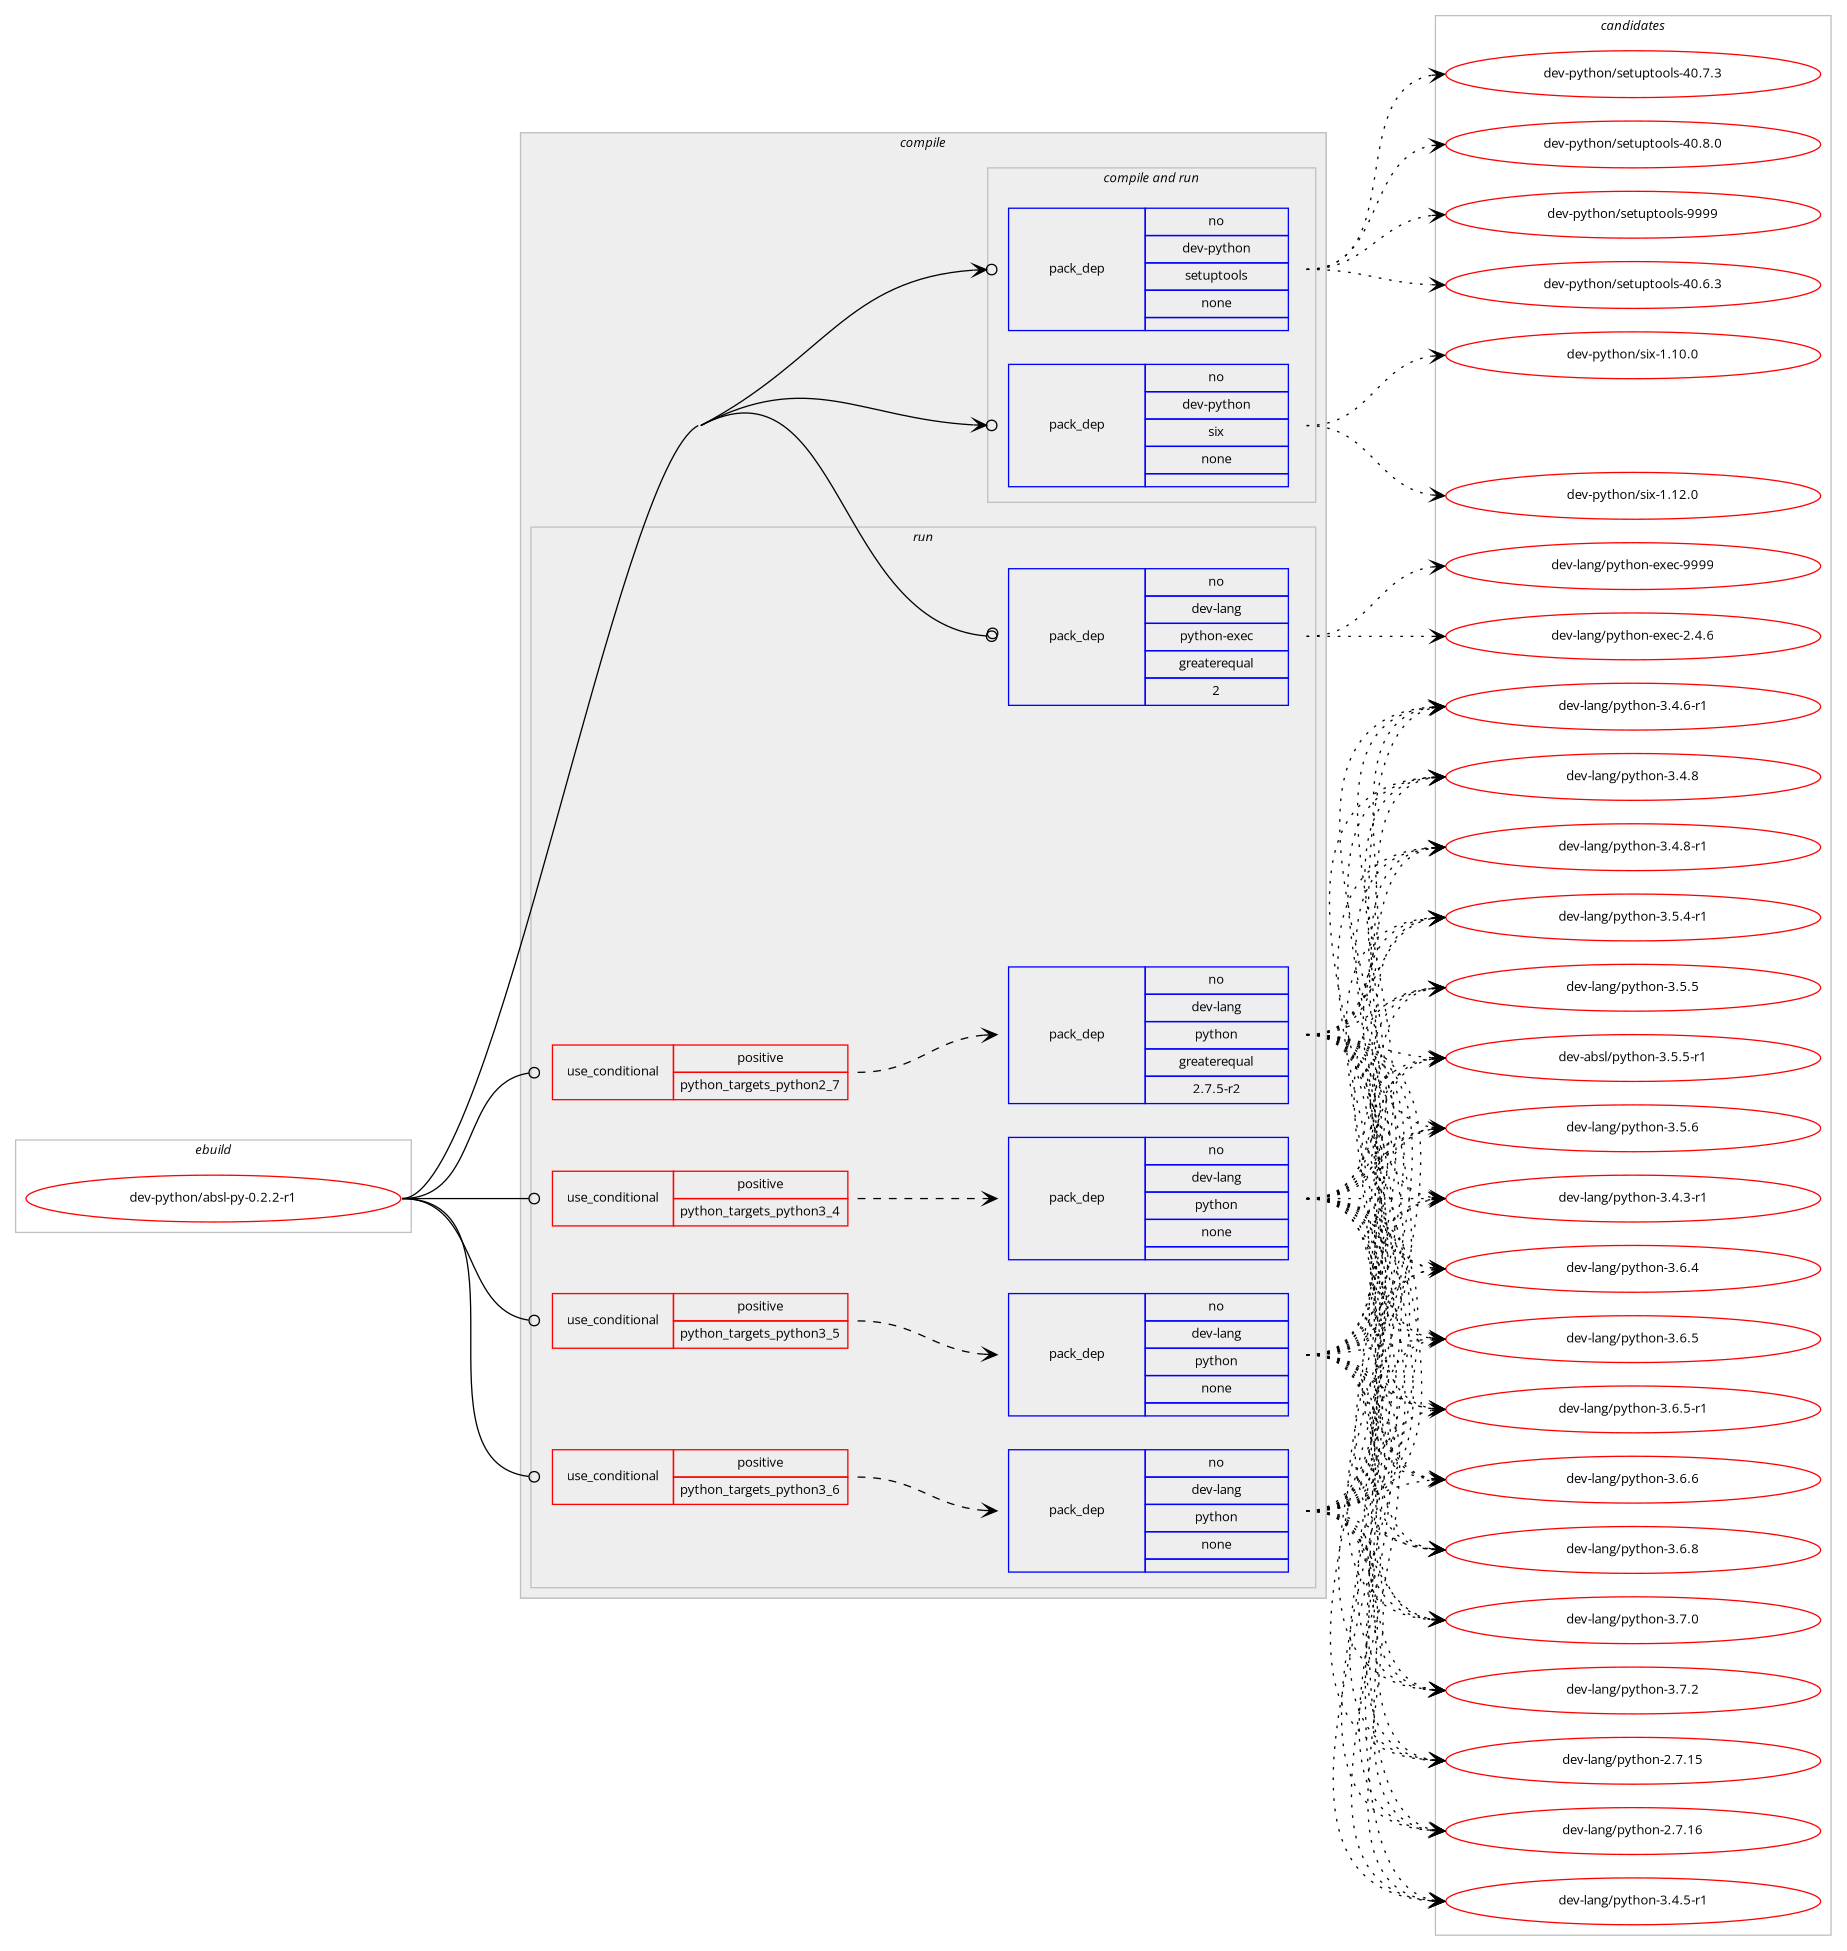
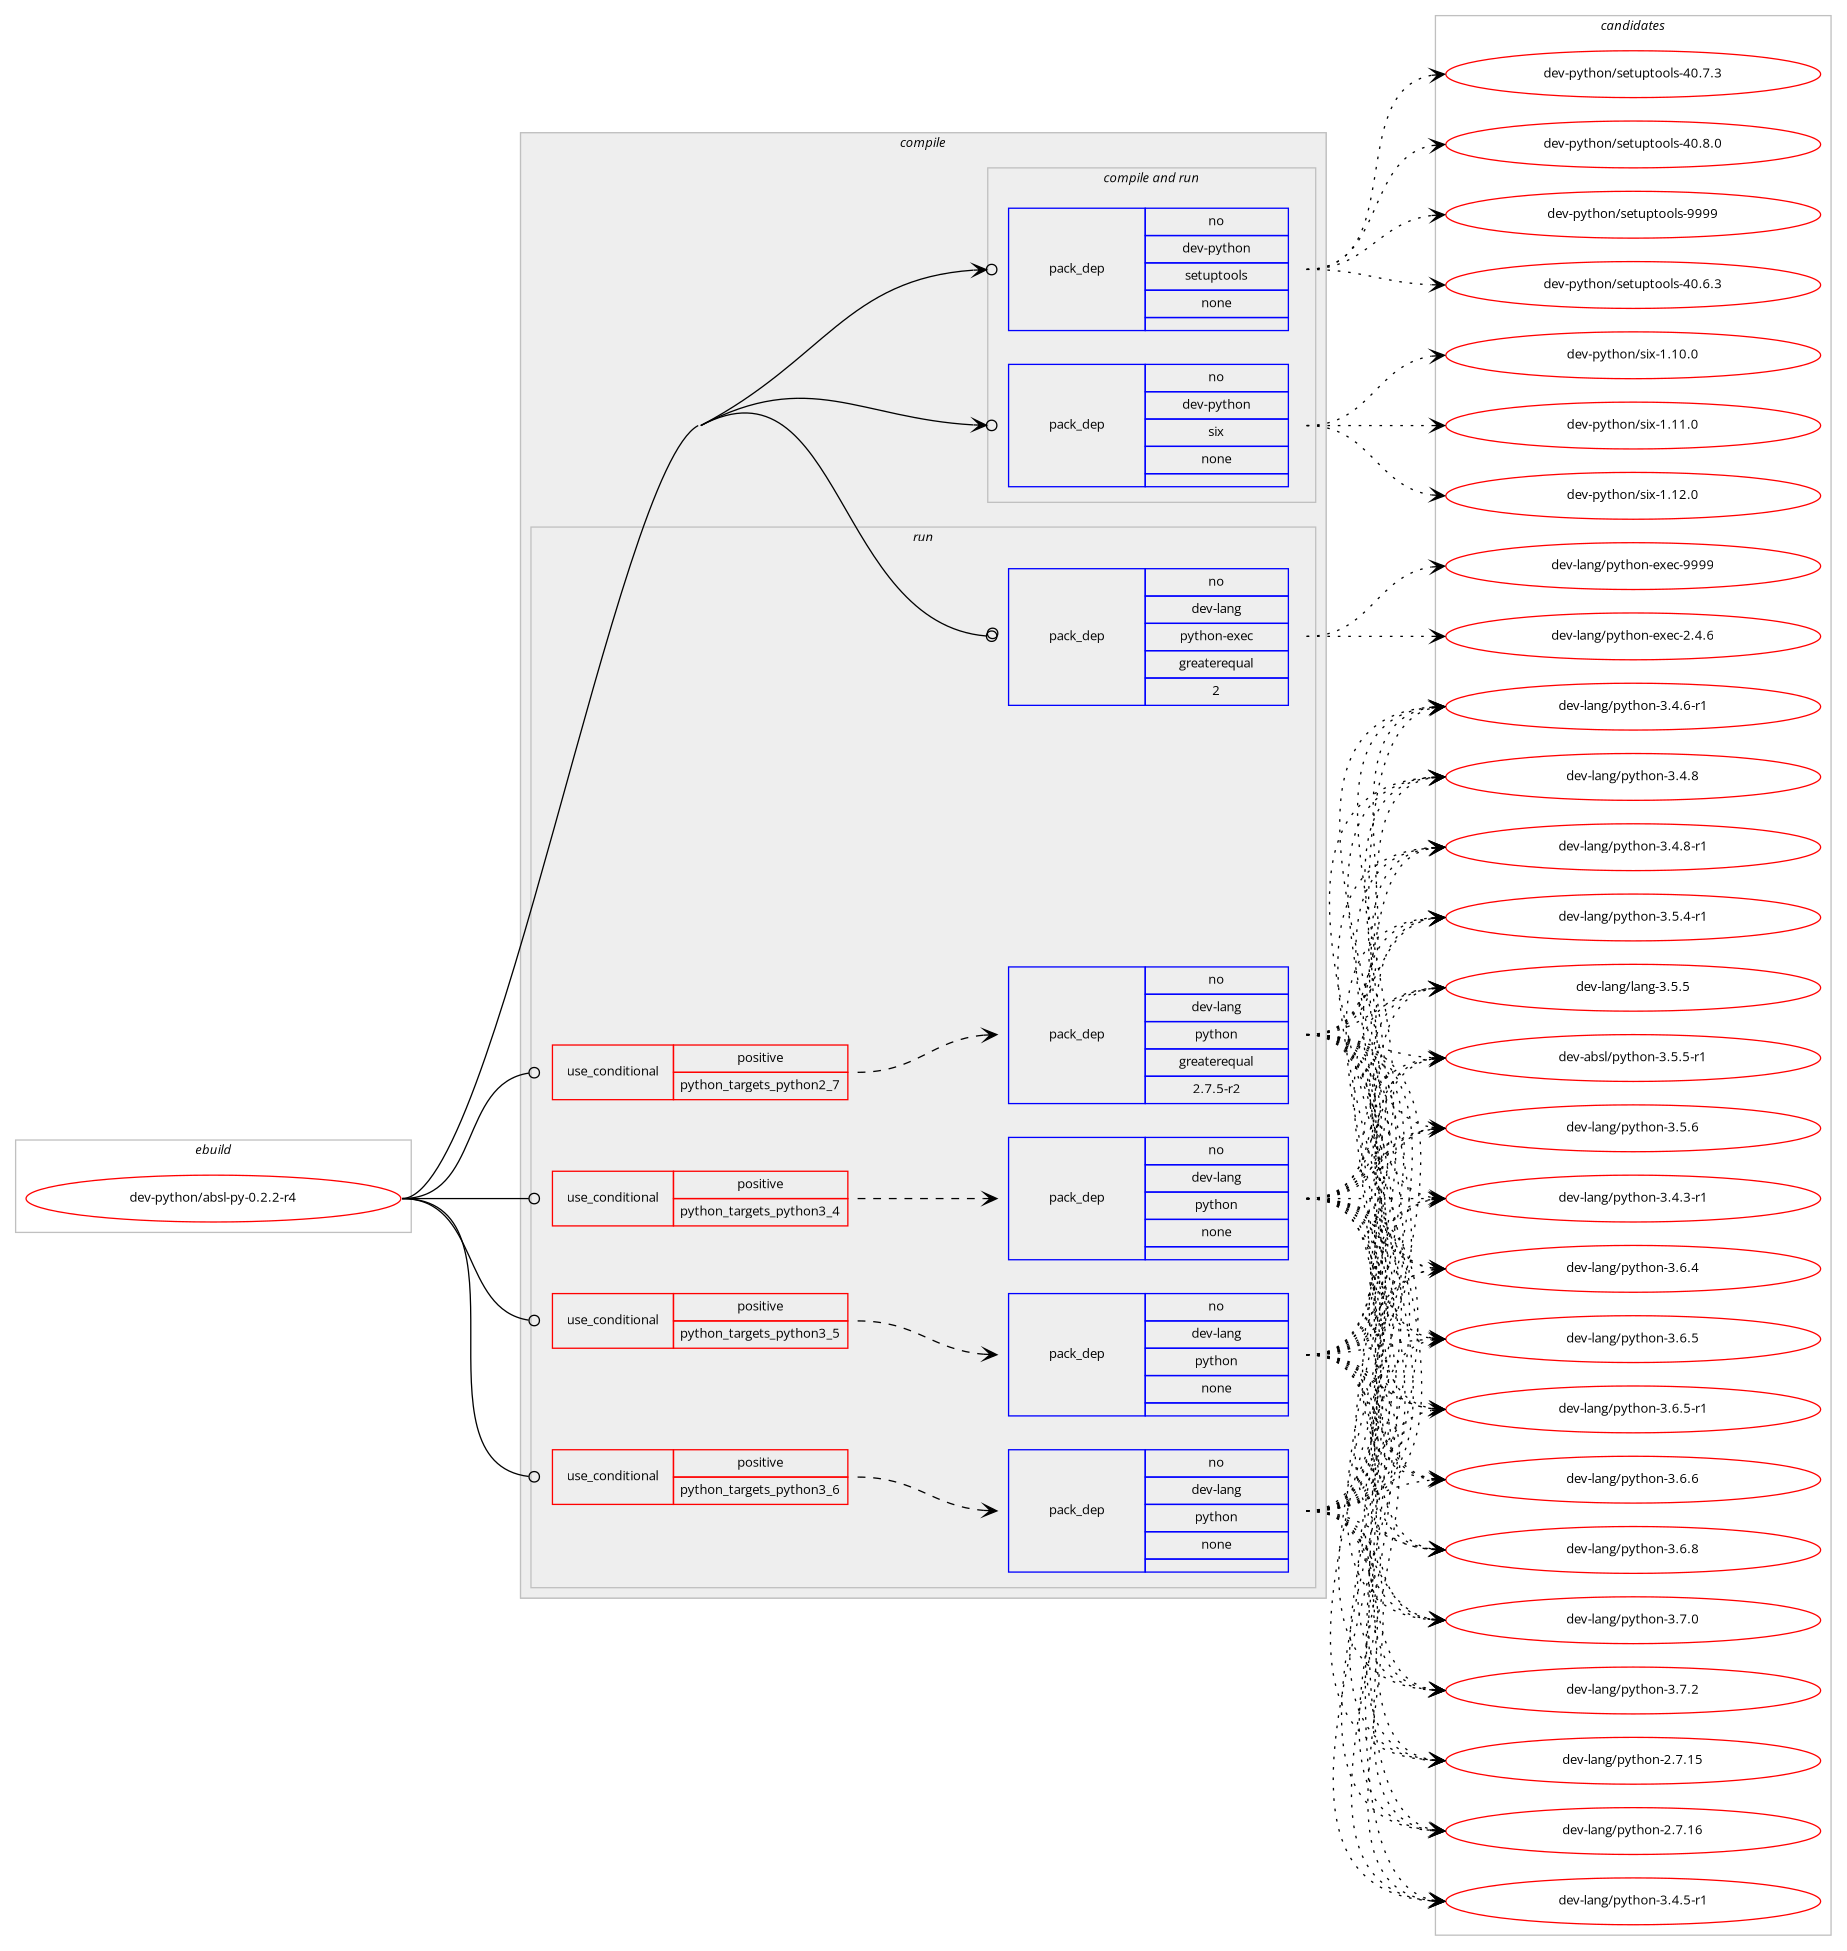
none -> (1633, 426)
(1633, 988) -> (1633, 988)
(213, 1199) -> (213, 1199)
